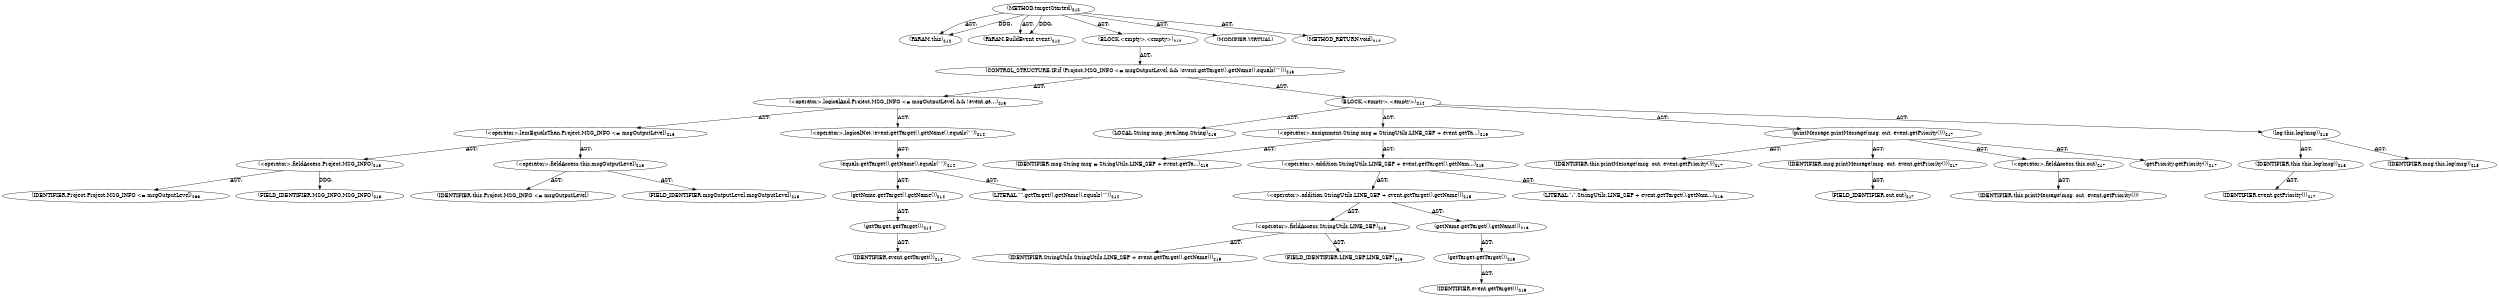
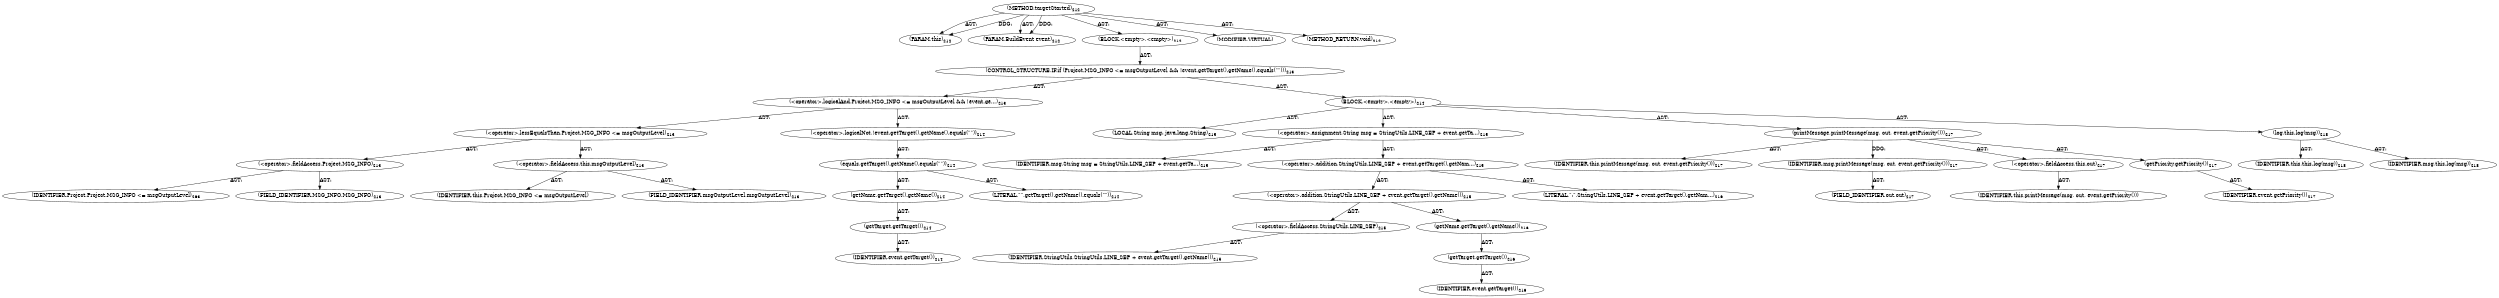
(1880, 149) -> (1880, 149)
(2286, 179) -> (2223, 180)
(327, 180) -> (327, 180)
(1344, 258) -> none
